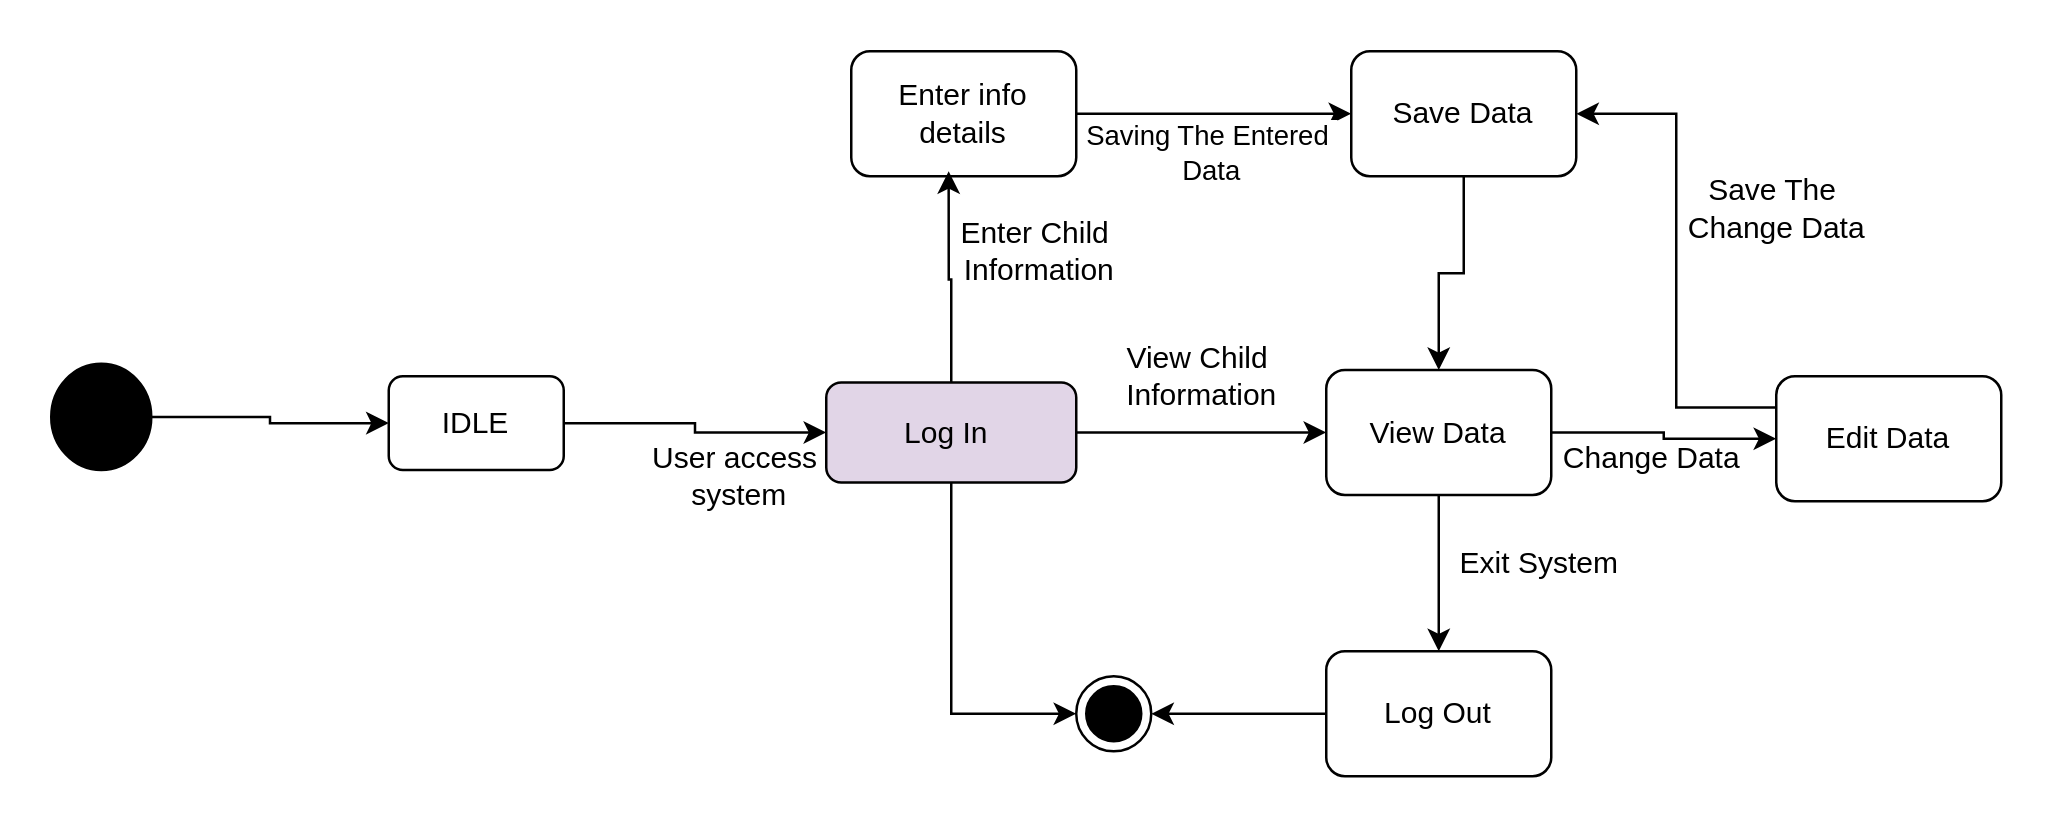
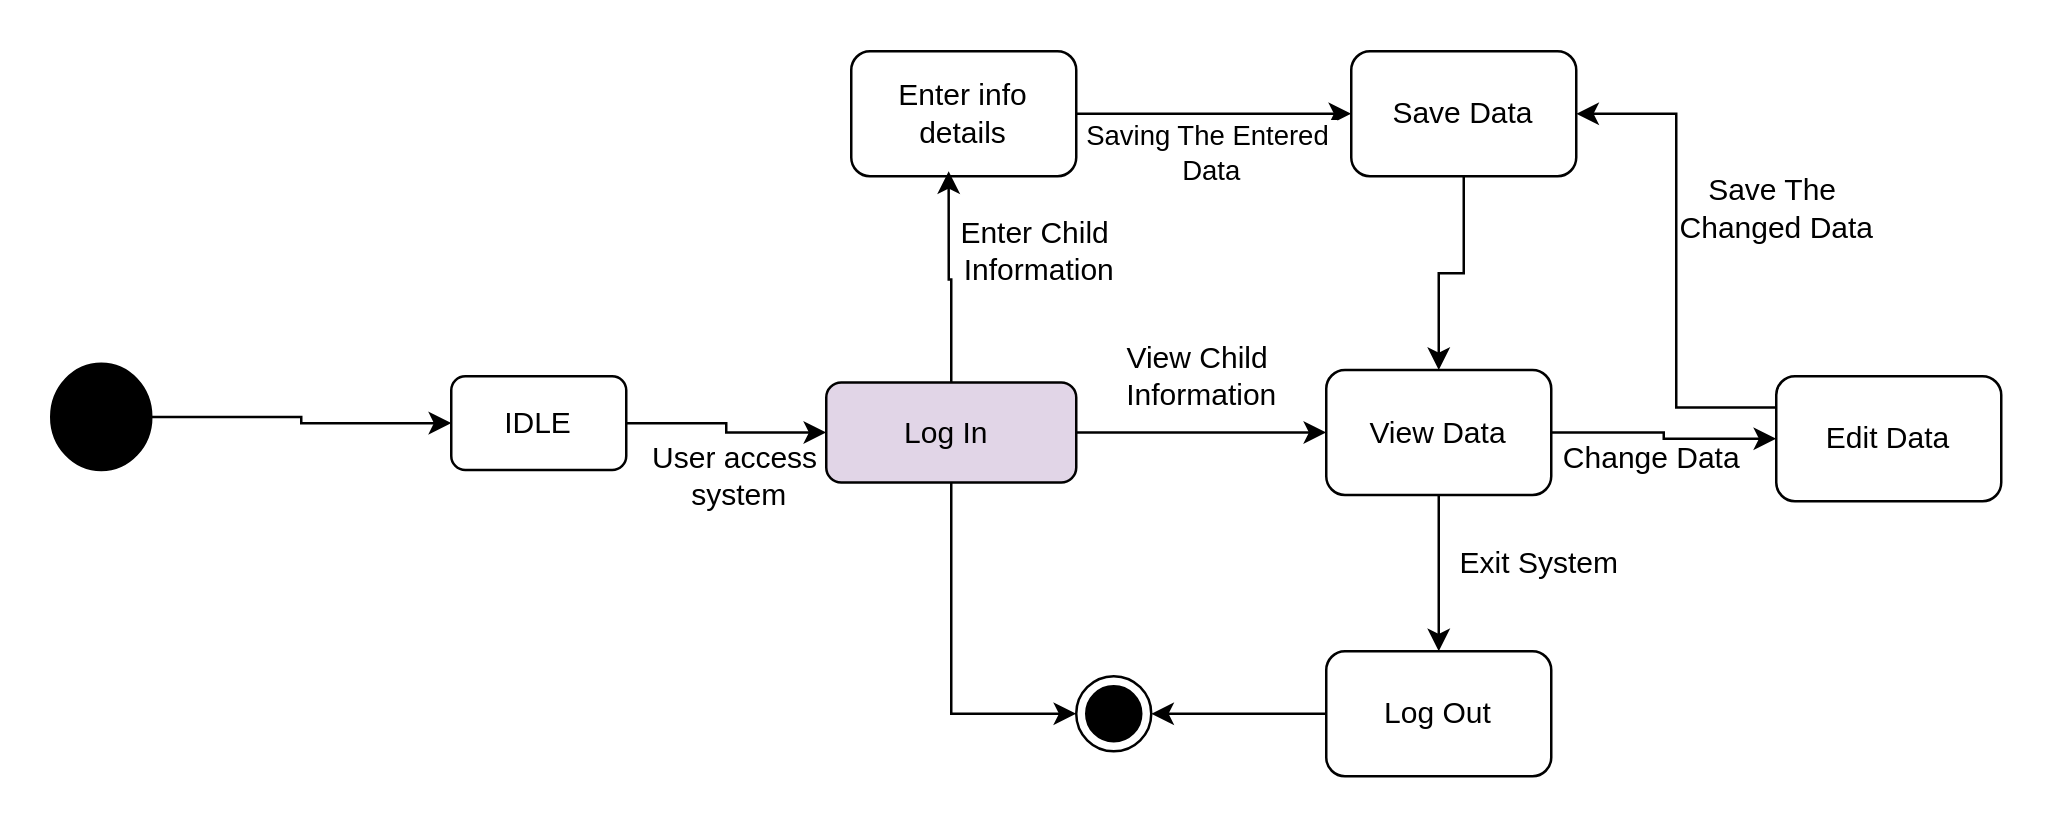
(1778, 209) -> (1778, 209)
(476, 423) -> (539, 423)
